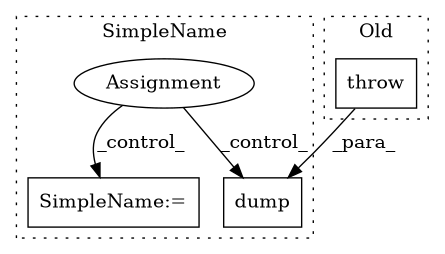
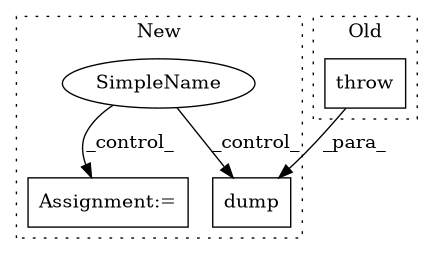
(165, 32) -> (159, 32)
(164, 83) -> (159, 83)
(114, 202) -> (108, 202)
